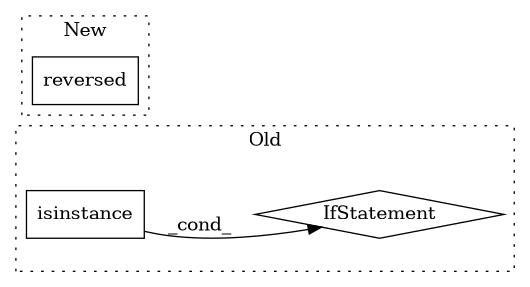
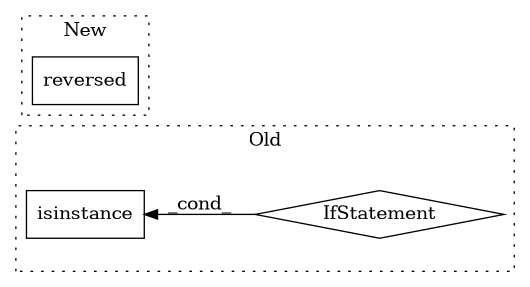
(226, 238) -> (207, 214)
